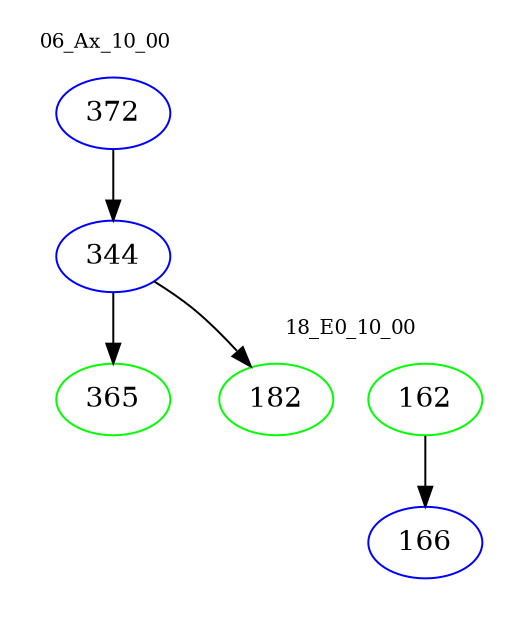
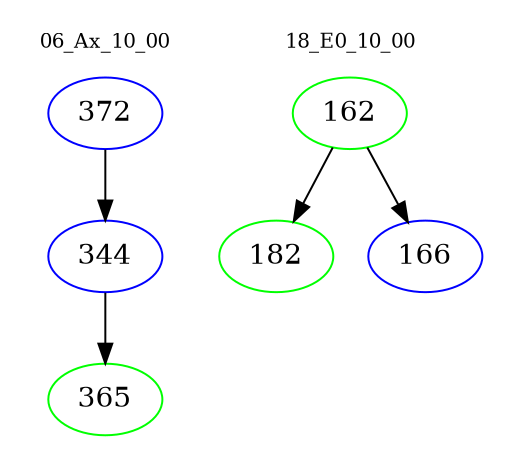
(216, 330) -> (318, 176)
